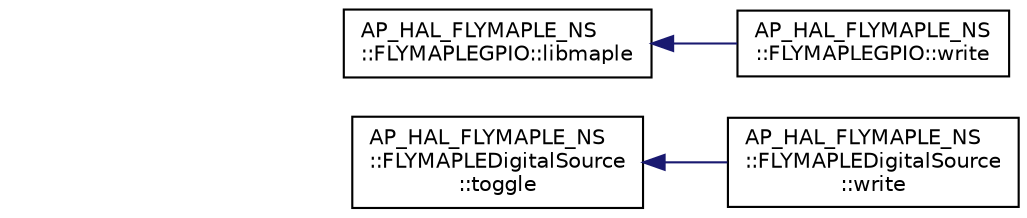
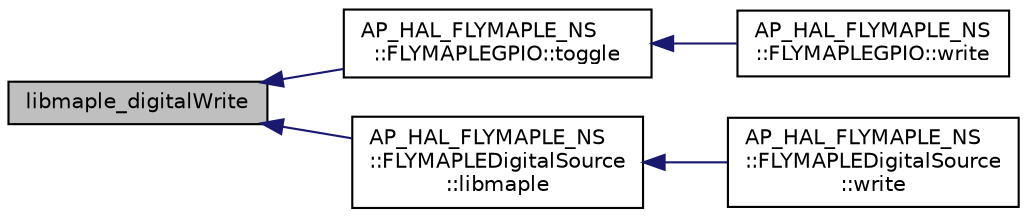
(498, 44) -> (498, 44)
none -> (138, 103)
(498, 162) -> (498, 162)
